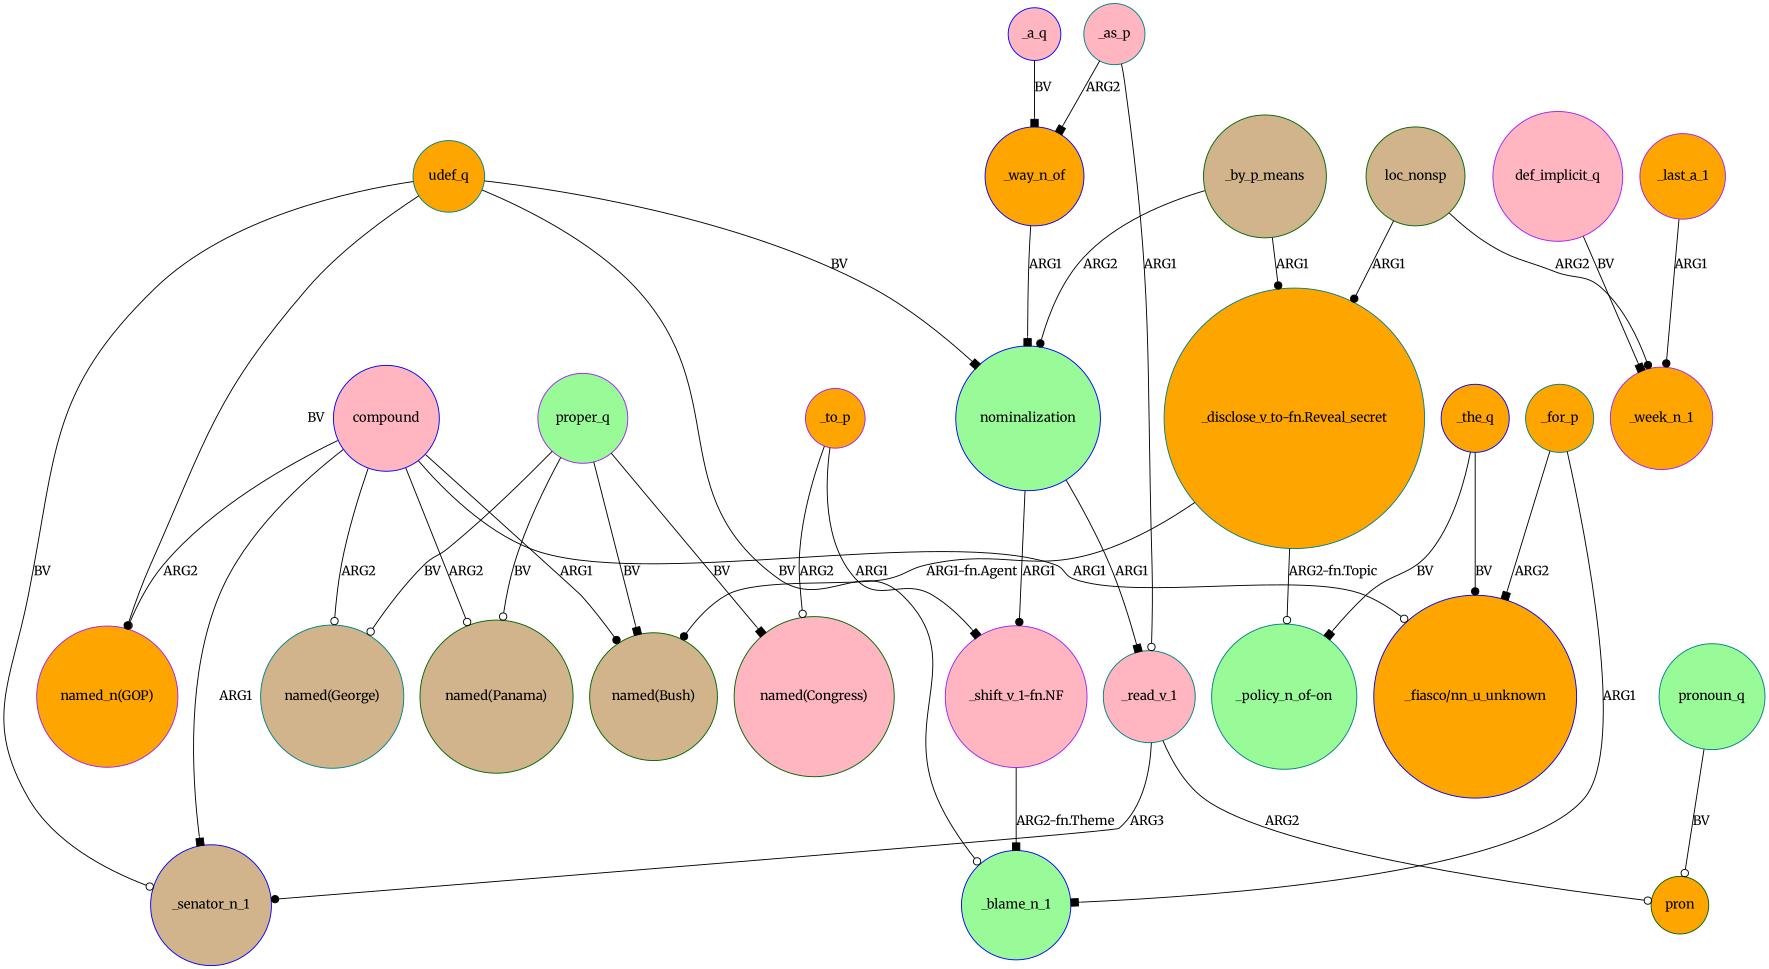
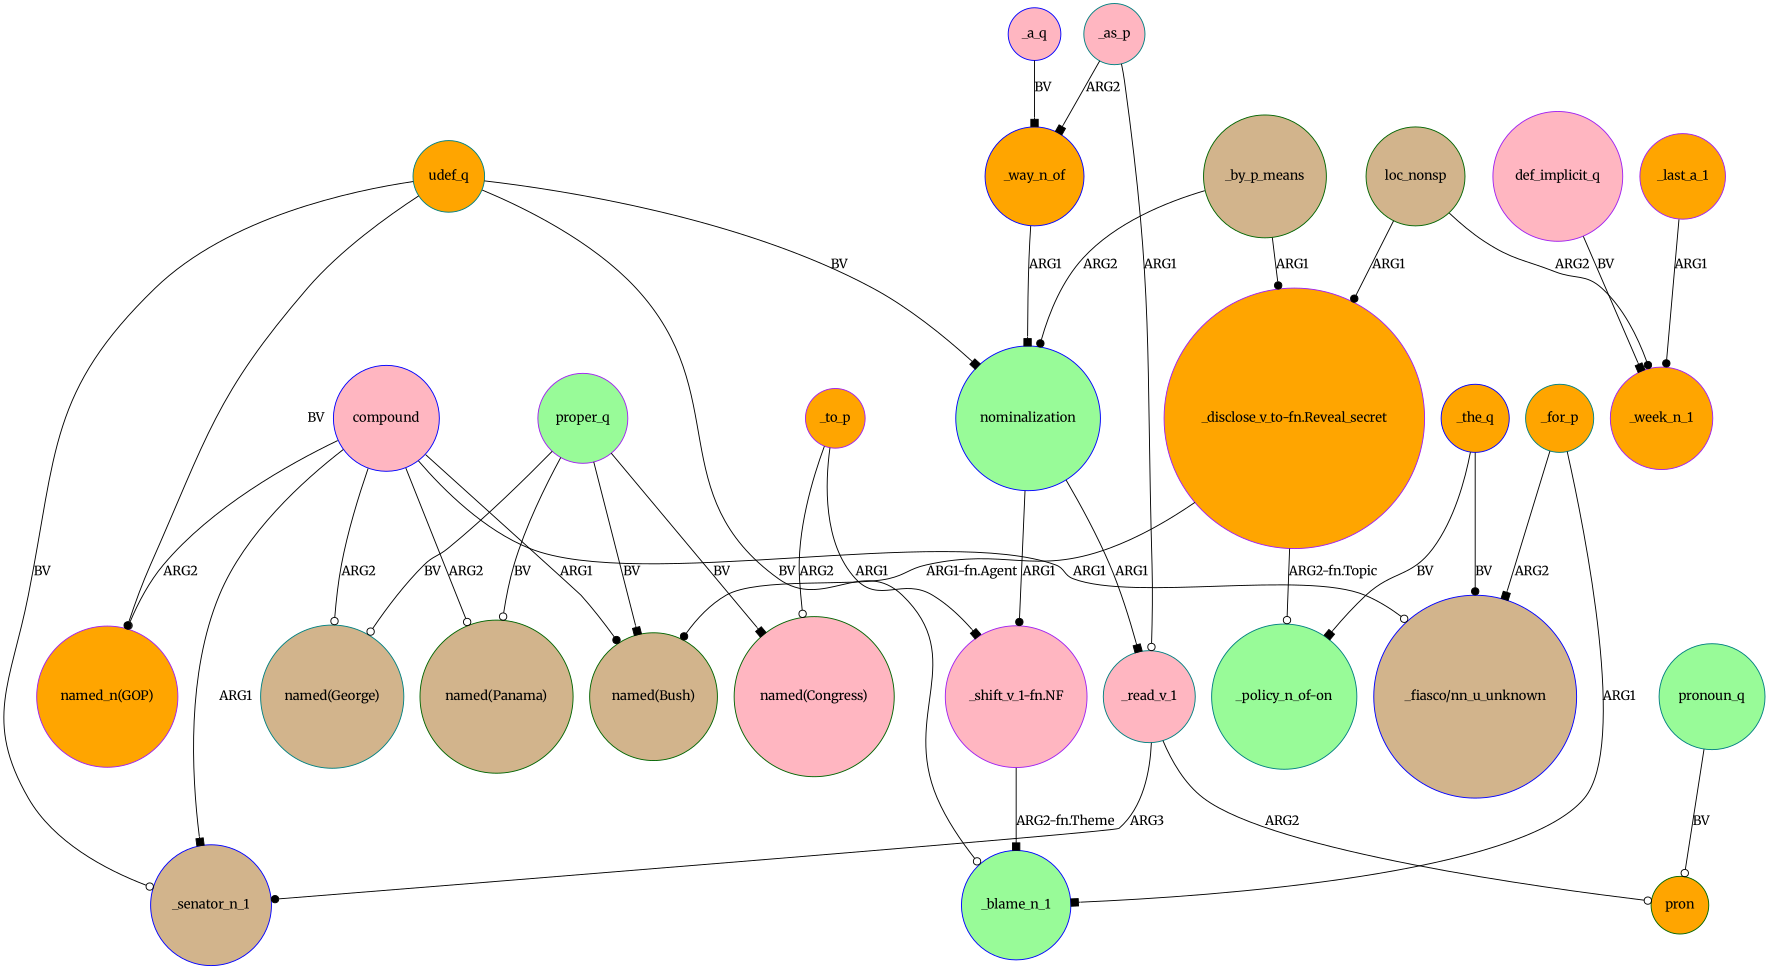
(1294, 418) -> (1294, 418)
(1475, 697) -> (1475, 697)
